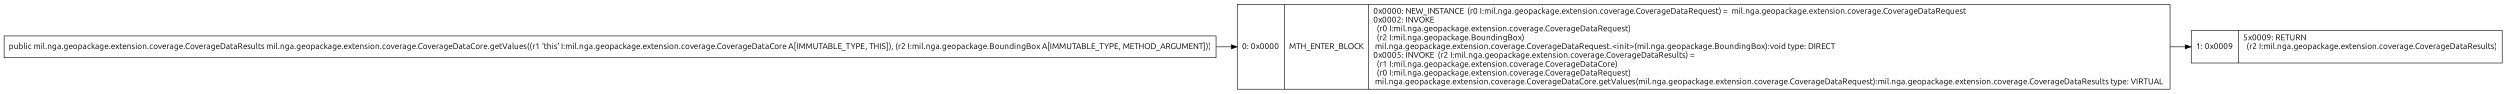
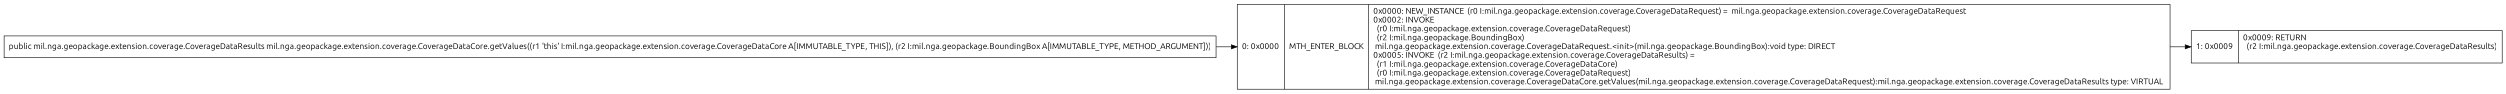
(2277, 38) -> (2277, 38)
